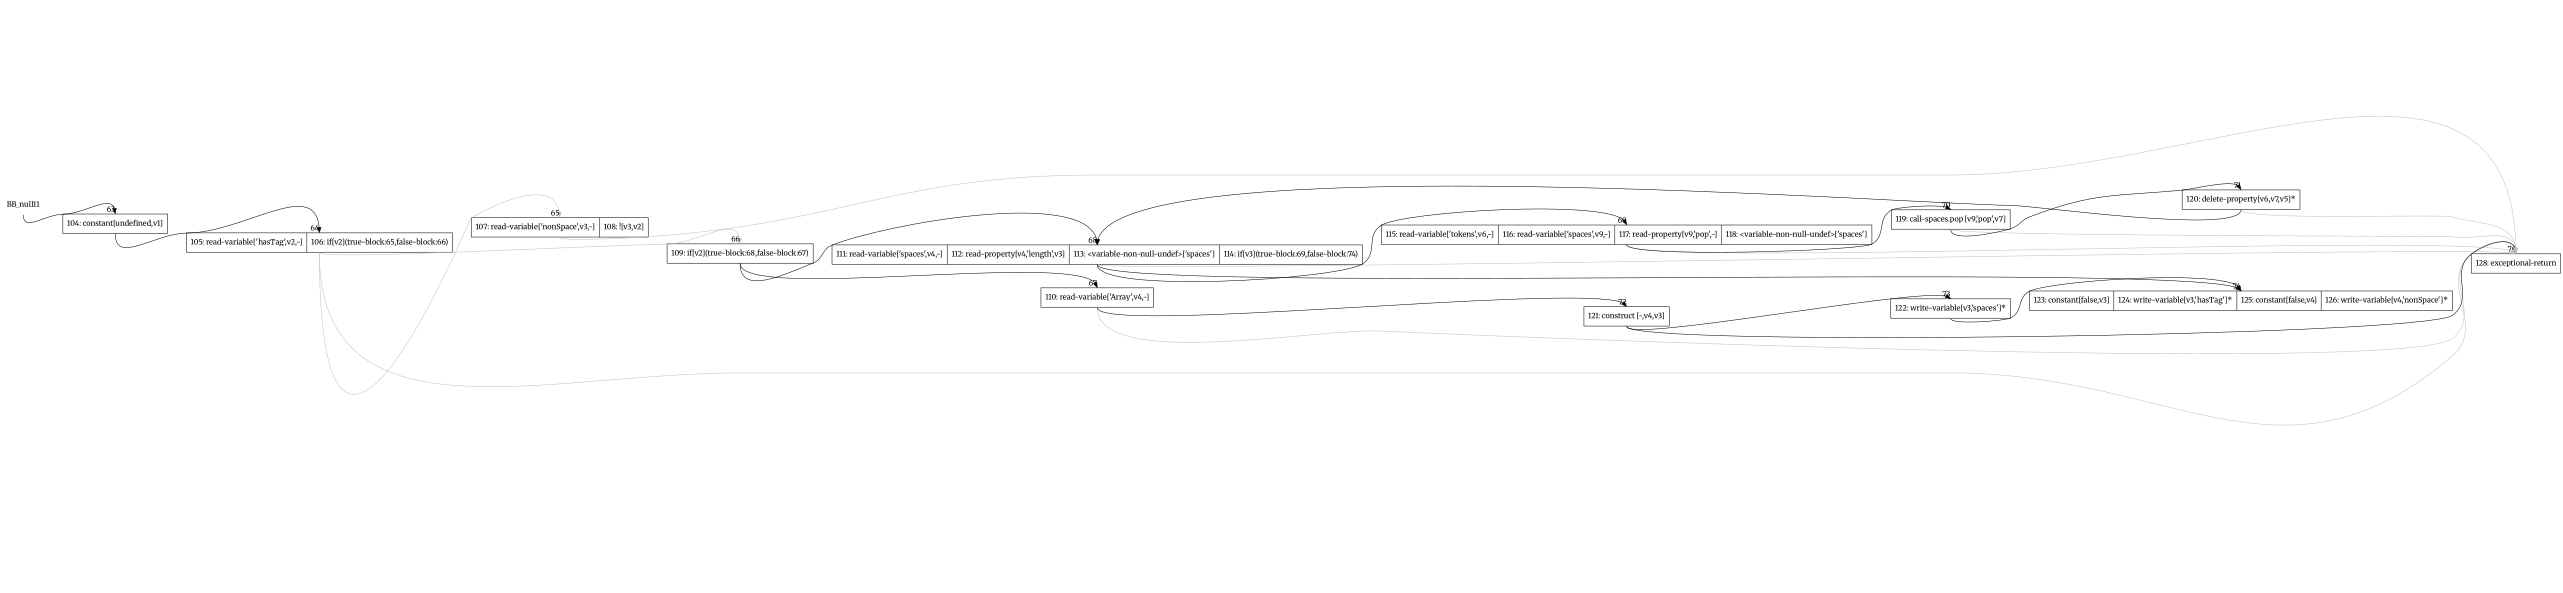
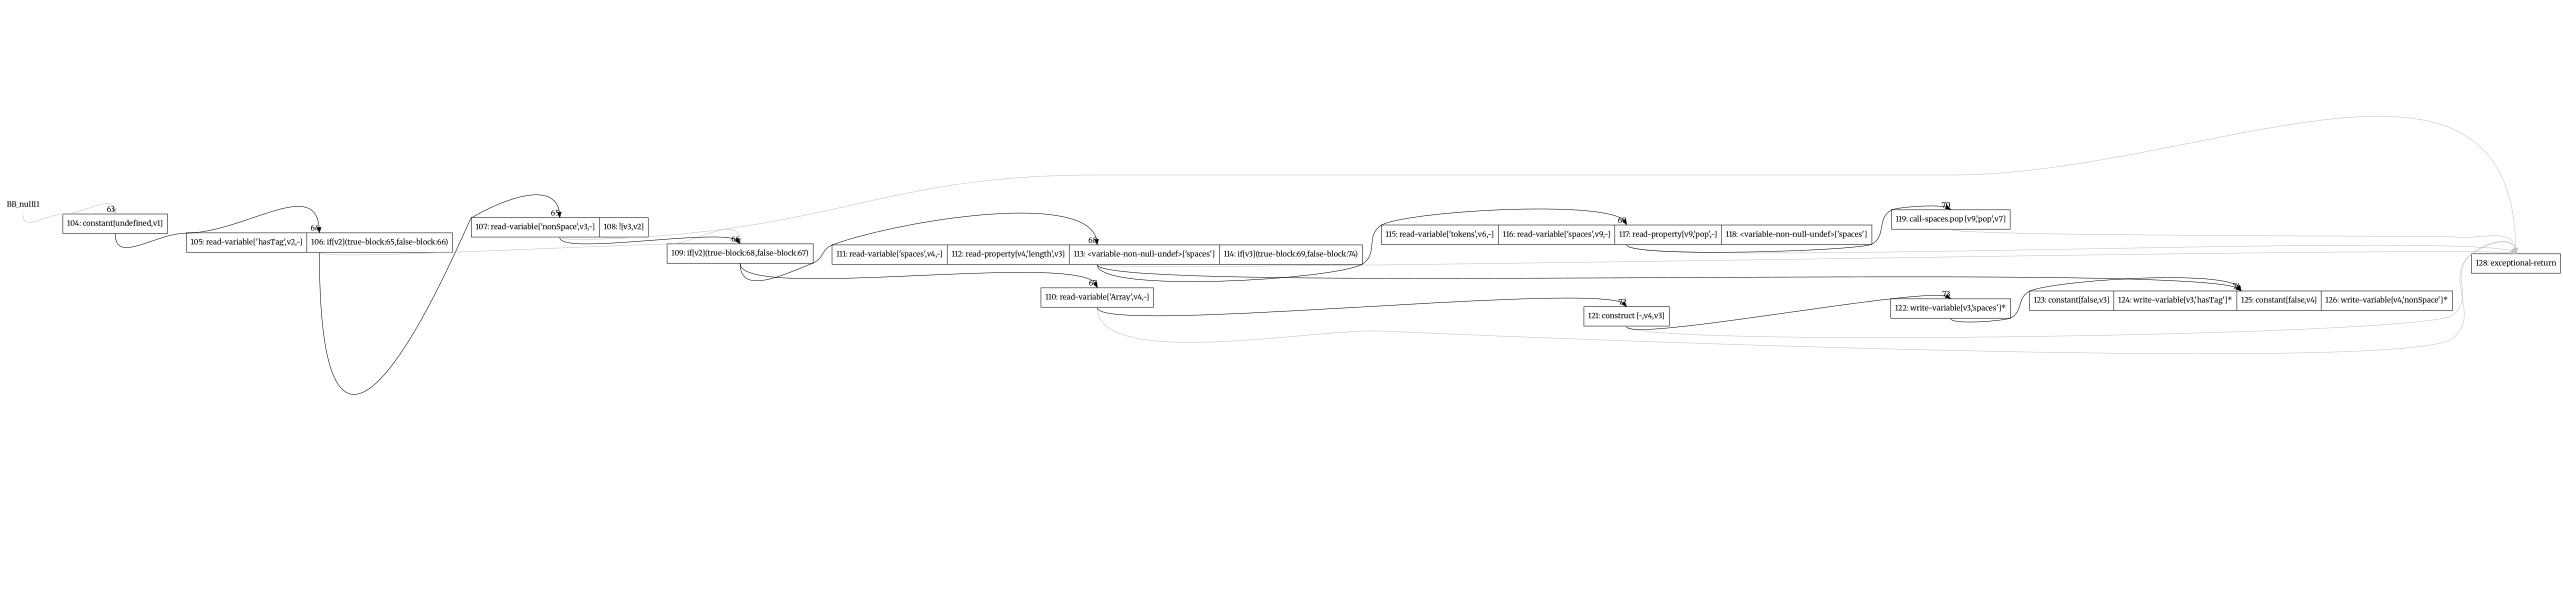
(2241, 200) -> none
(68, 214) -> (68, 214)
none -> (647, 241)
(2098, 335) -> (2098, 335)
(411, 336) -> (411, 336)
(1437, 373) -> none
